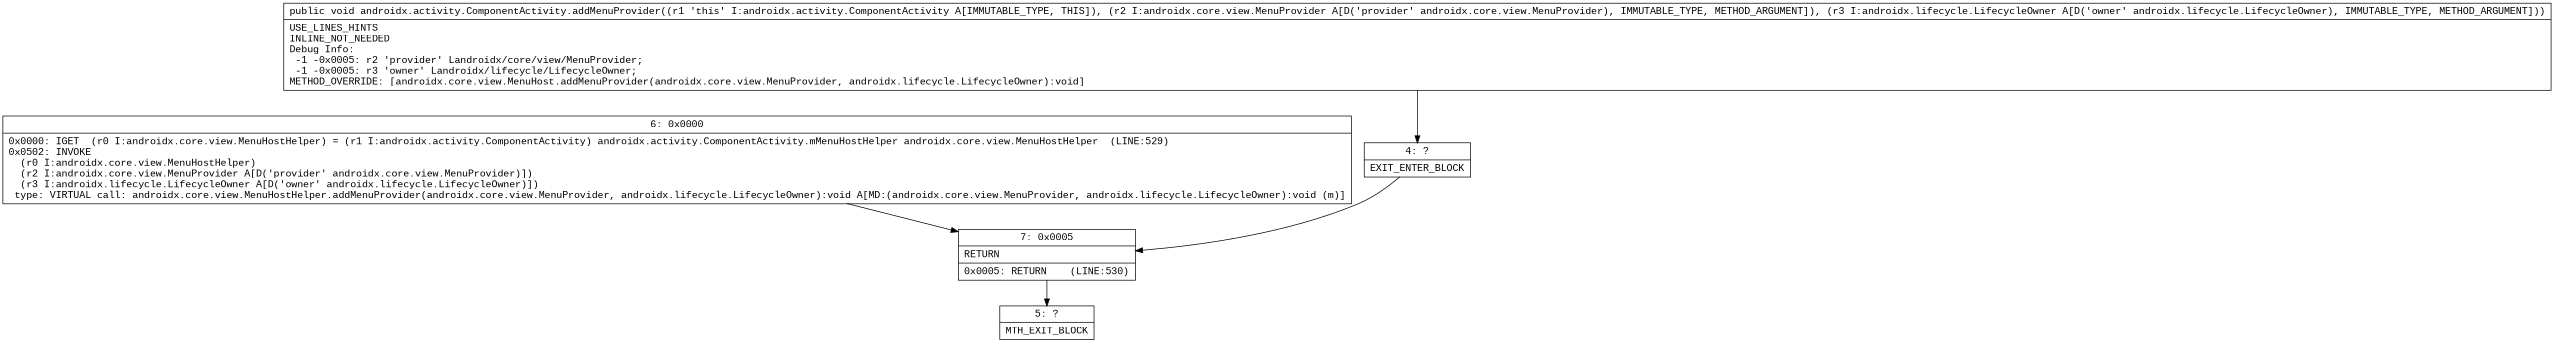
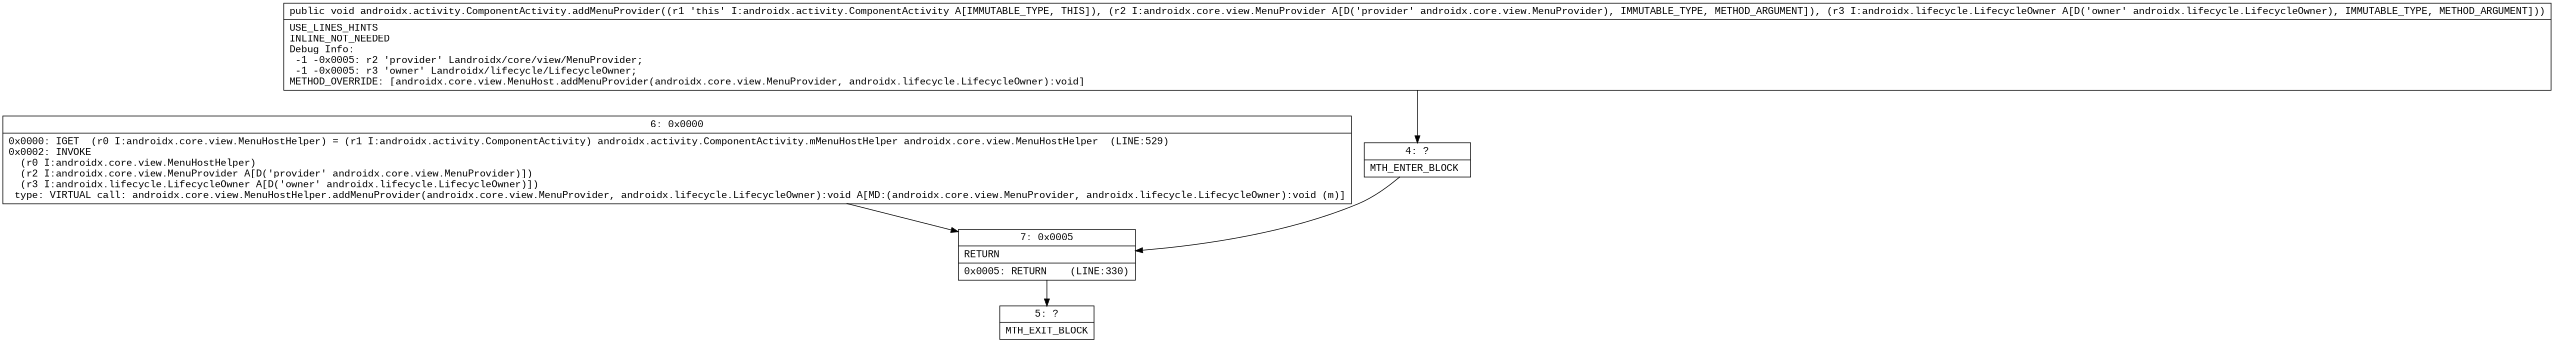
(56, 152) -> (56, 152)
(1417, 168) -> (1414, 168)
(1047, 271) -> (1047, 271)
